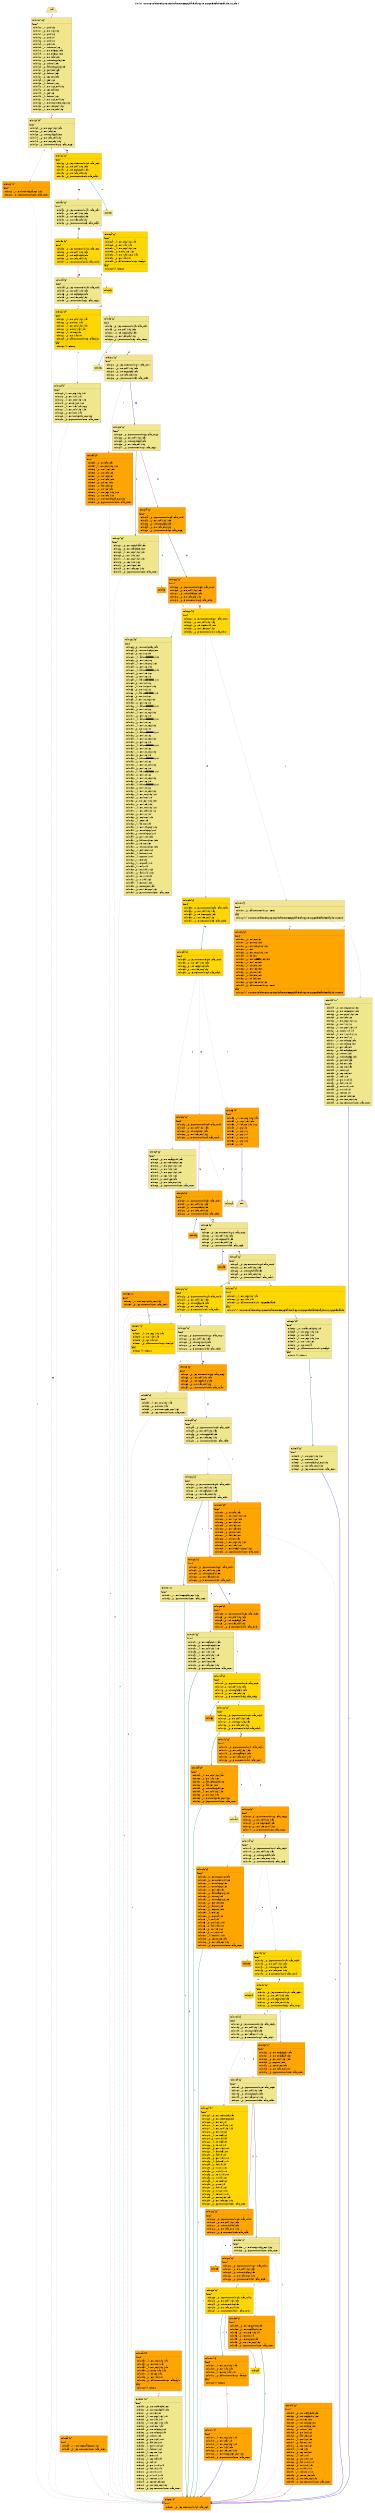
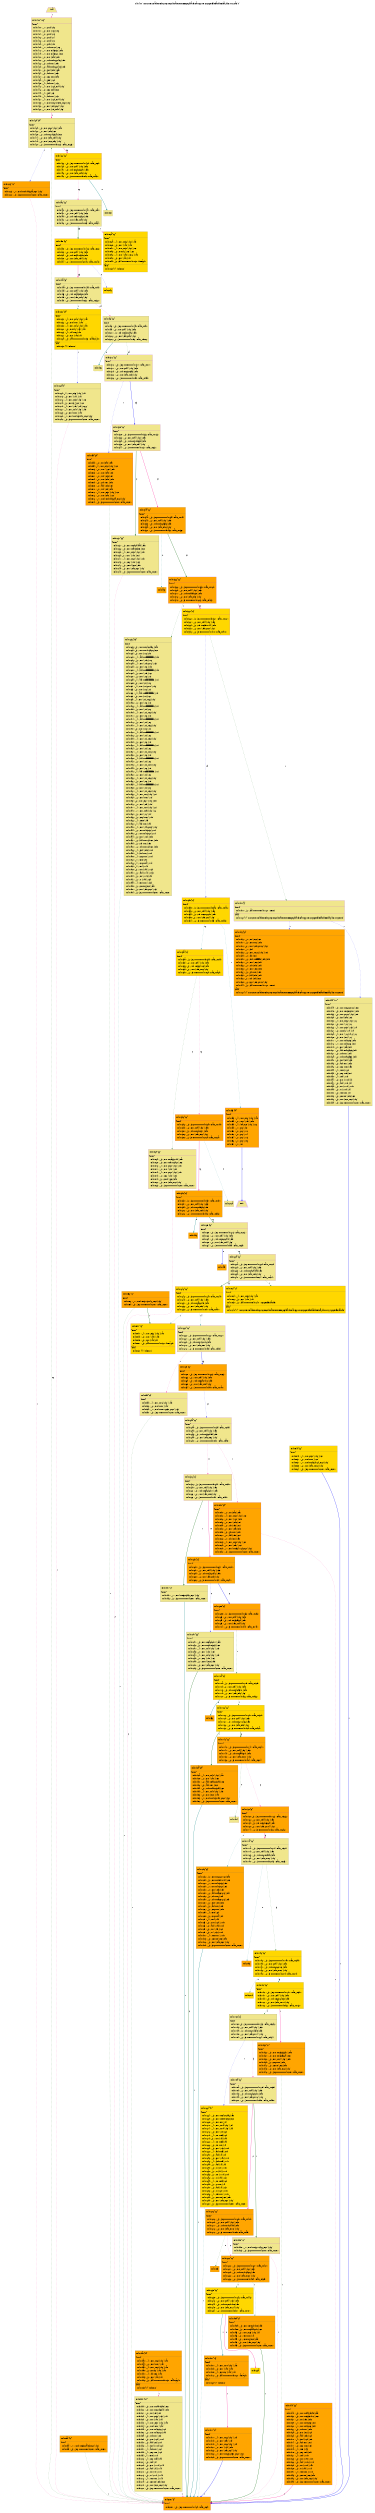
(203, 936) -> (203, 936)
(211, 1042) -> (233, 1015)
(200, 1319) -> (200, 1319)
(309, 1339) -> none
(313, 1459) -> (313, 1459)
